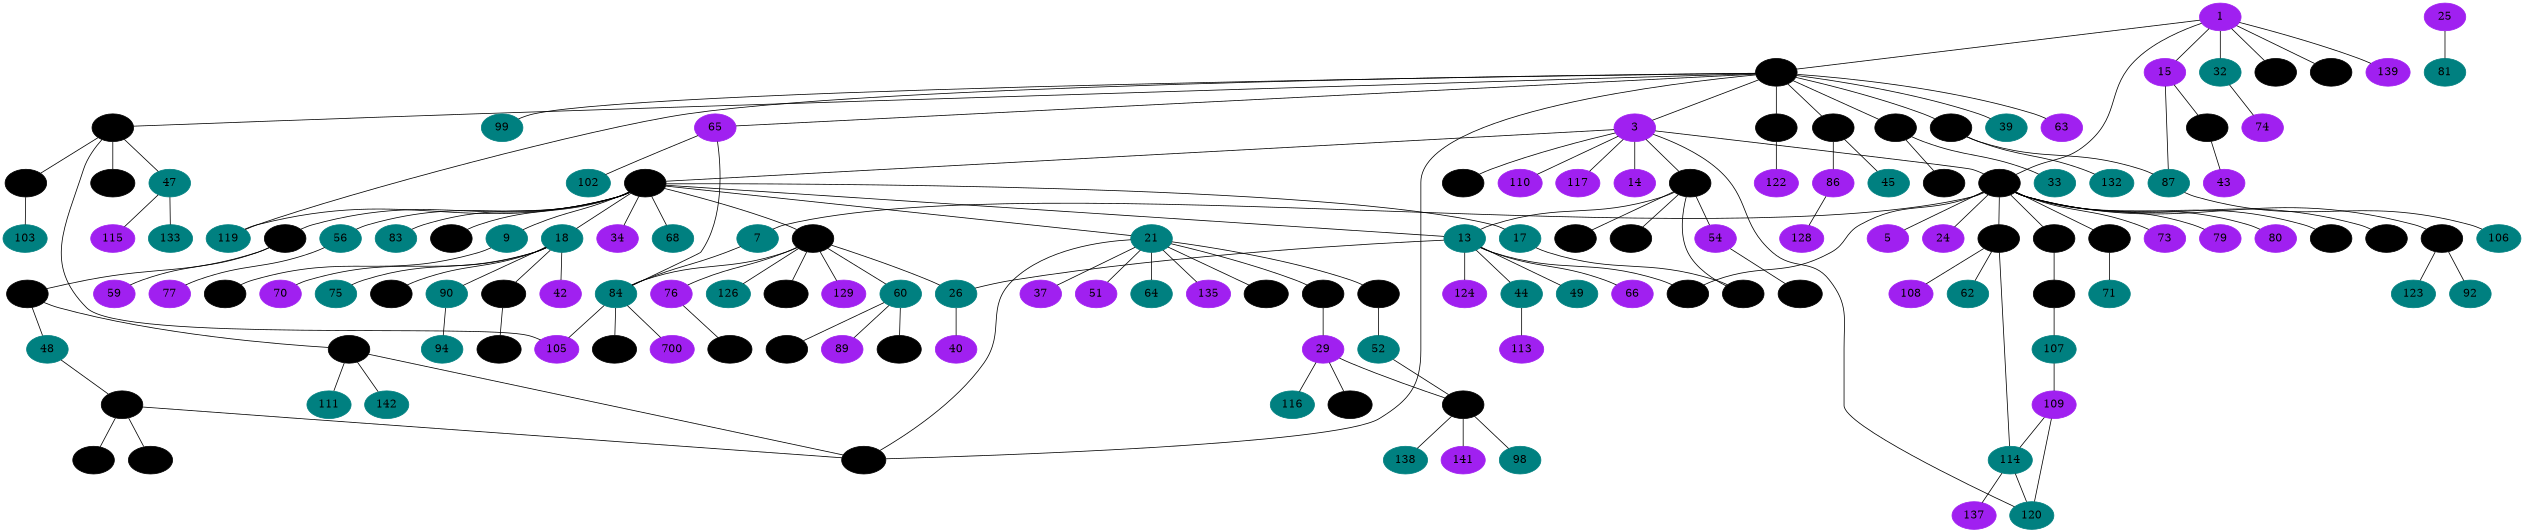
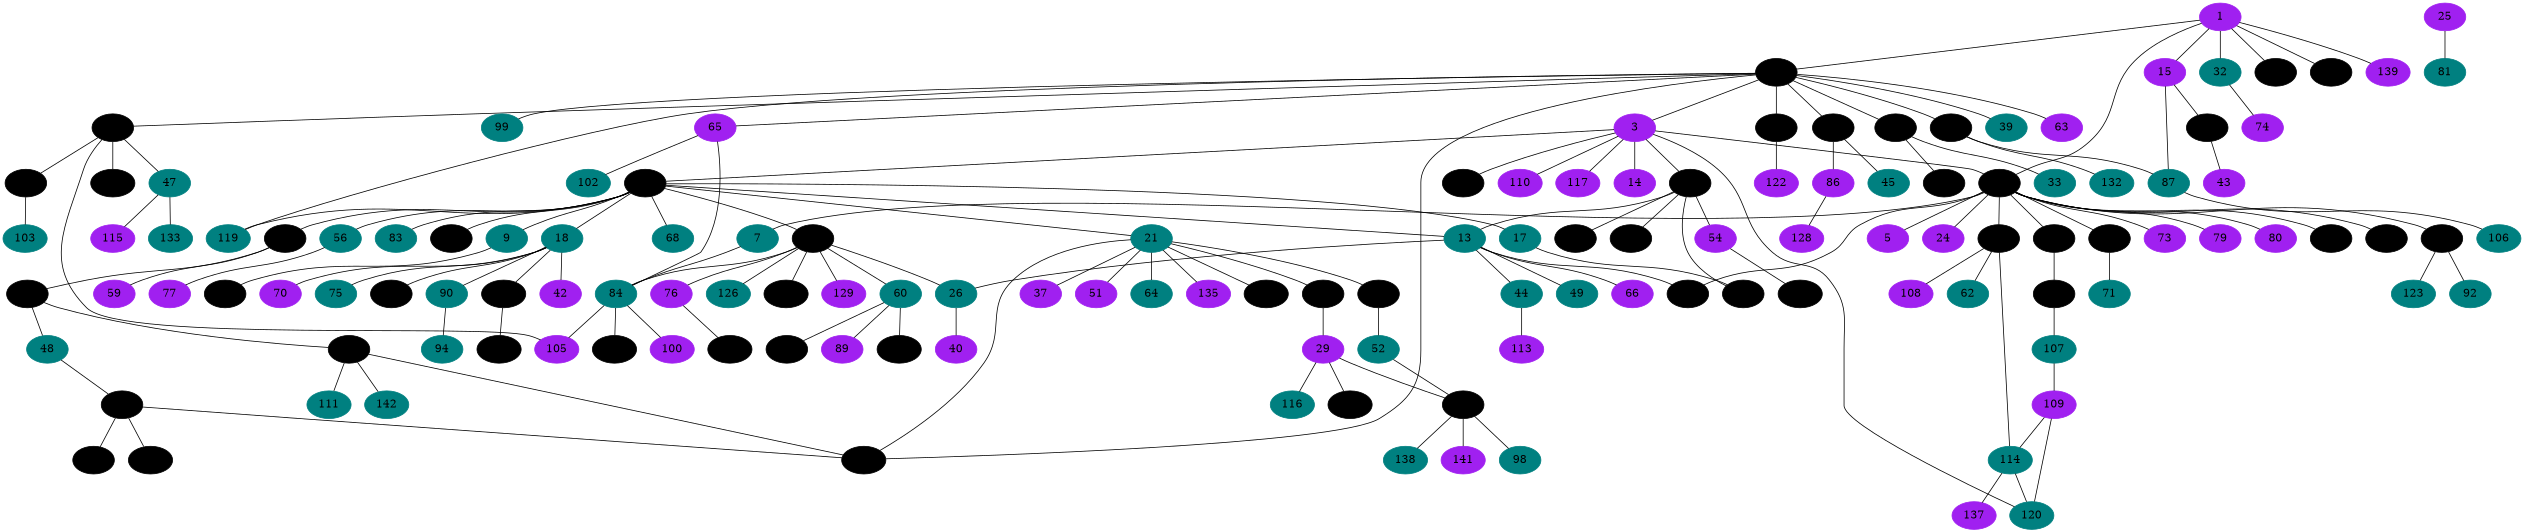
(618, 239) -> none
(1465, 294) -> none
(672, 349) -> (672, 349)
